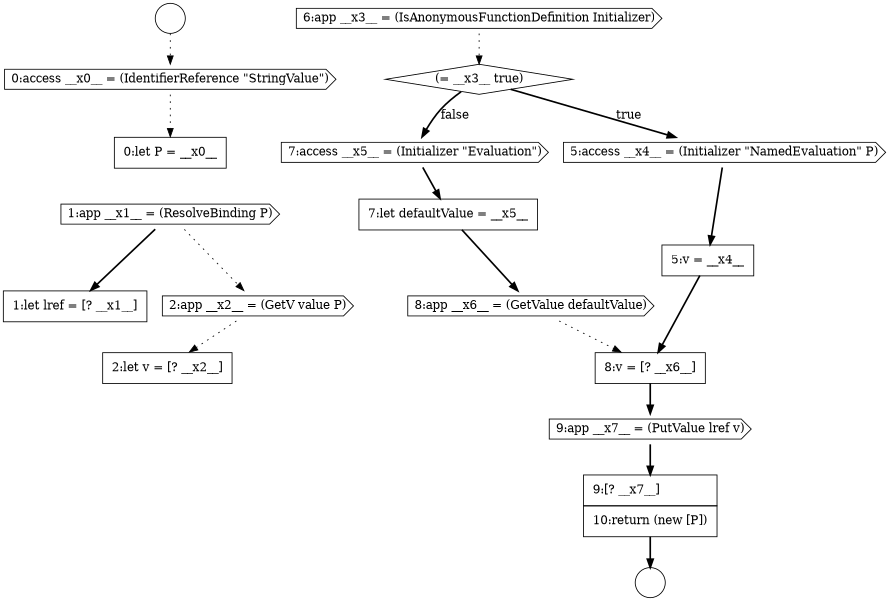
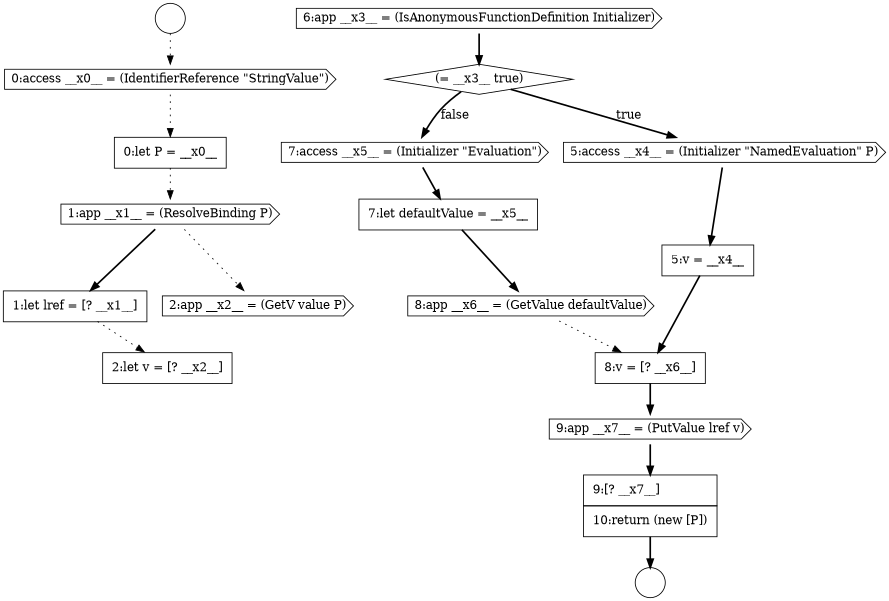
(479, 45) -> (479, 45)
none -> (170, 179)
(216, 334) -> (117, 334)
